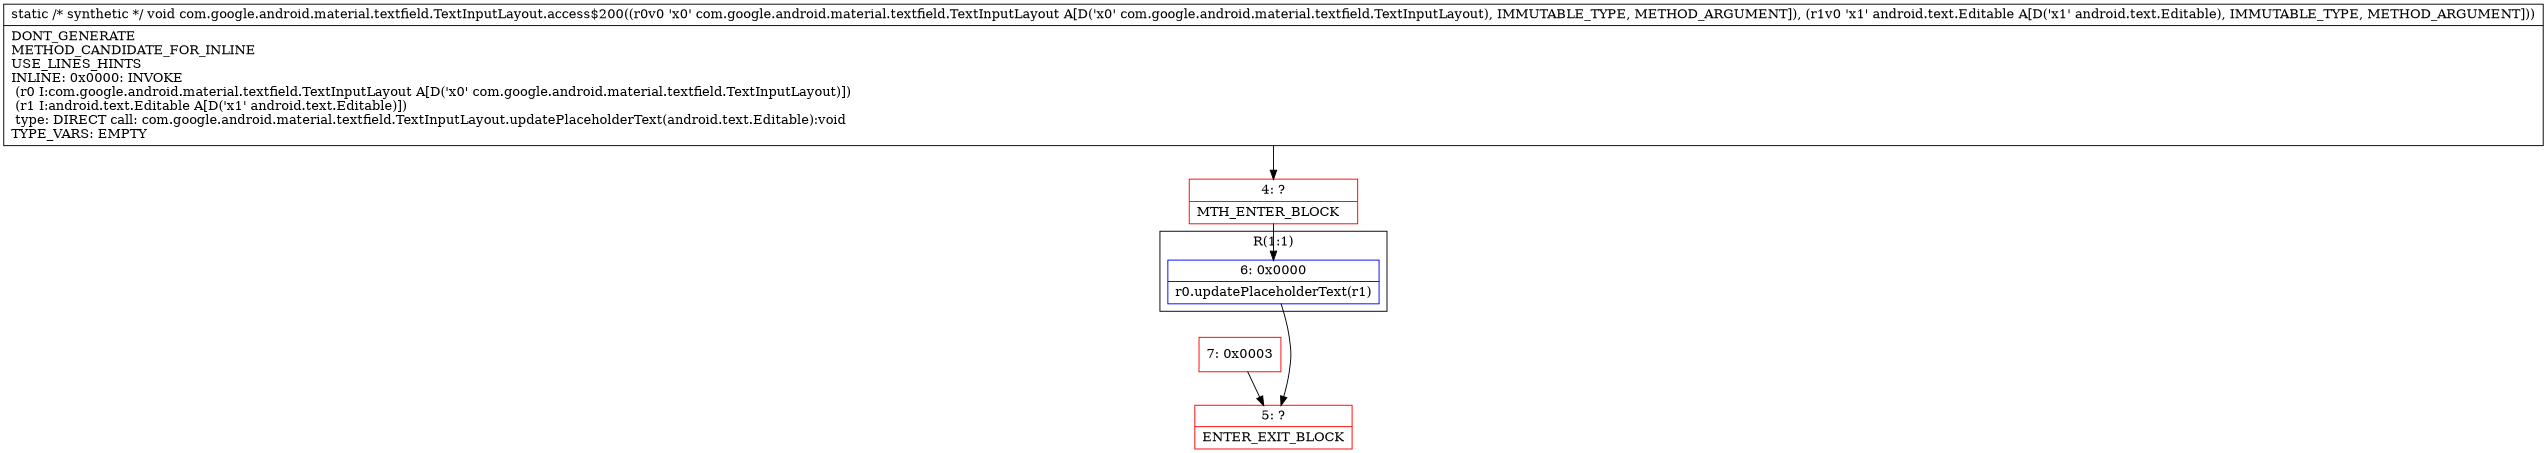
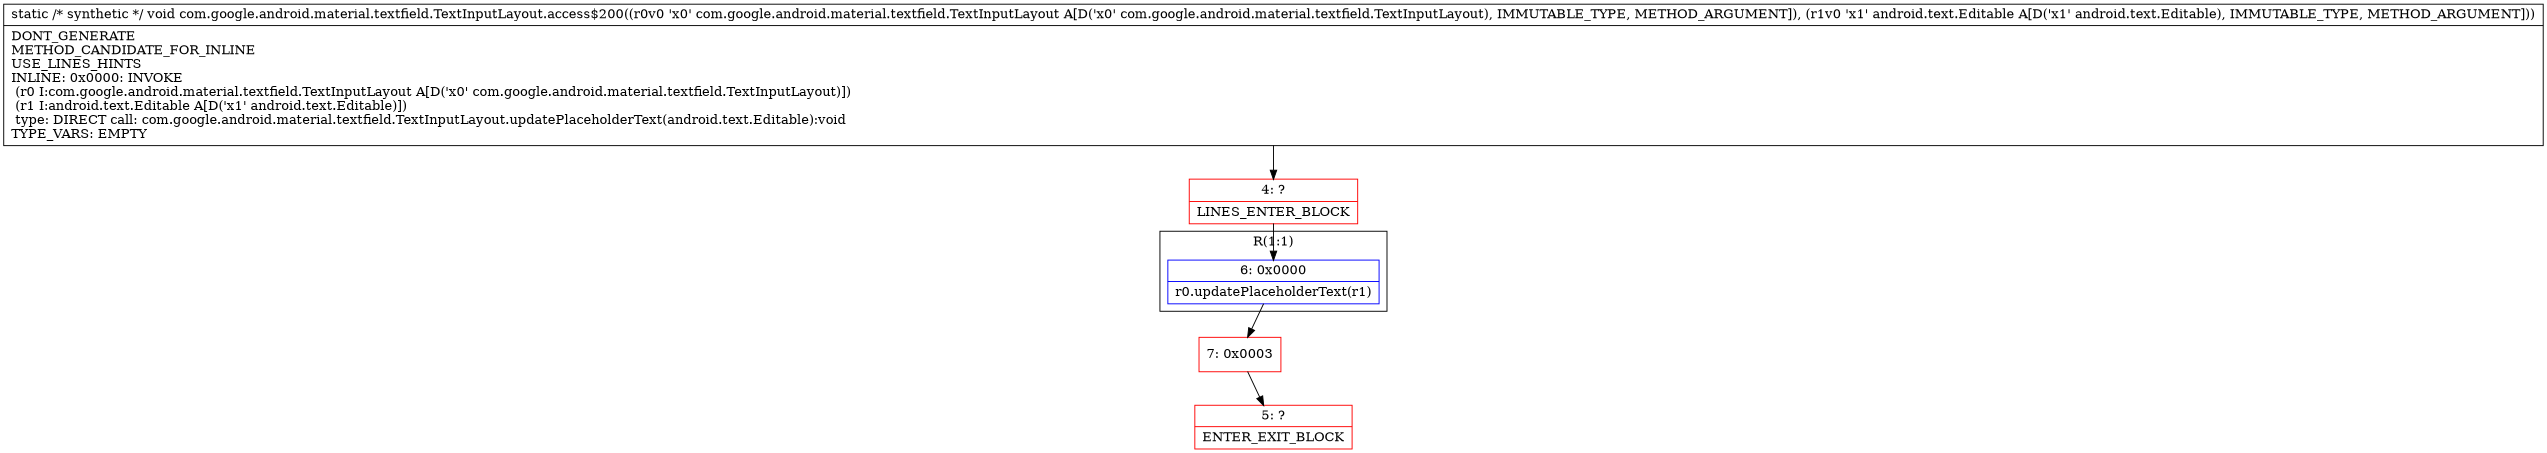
(1268, 212) -> (1273, 212)
(1291, 350) -> (1257, 317)
